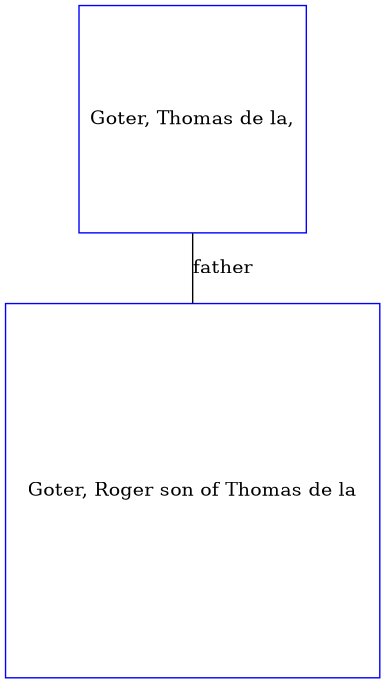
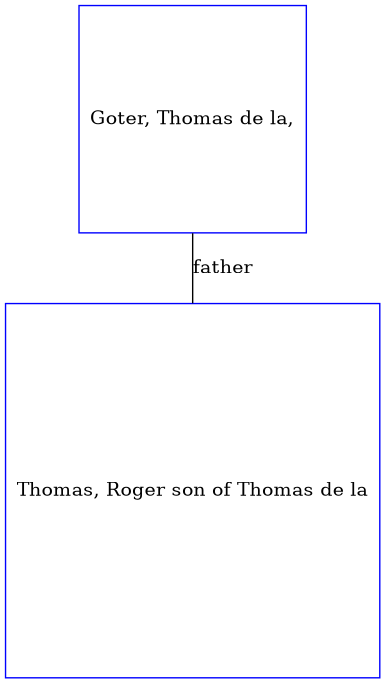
(193, 491) -> (193, 491)
